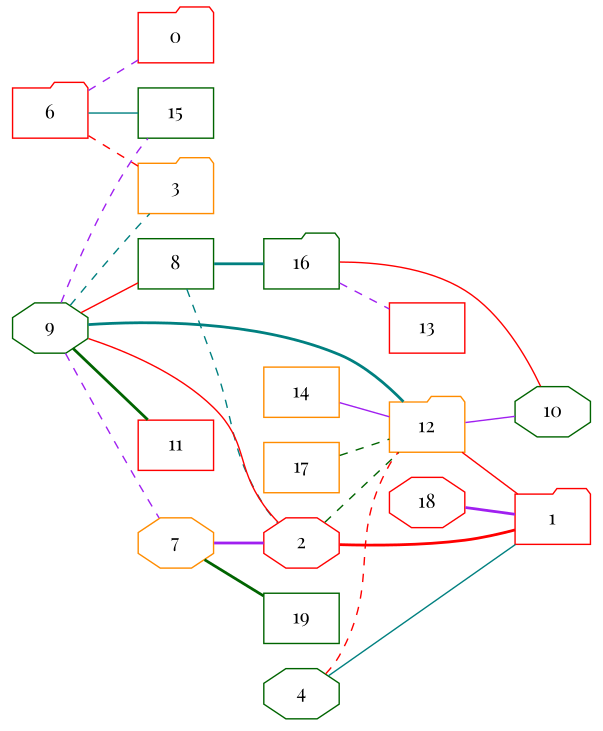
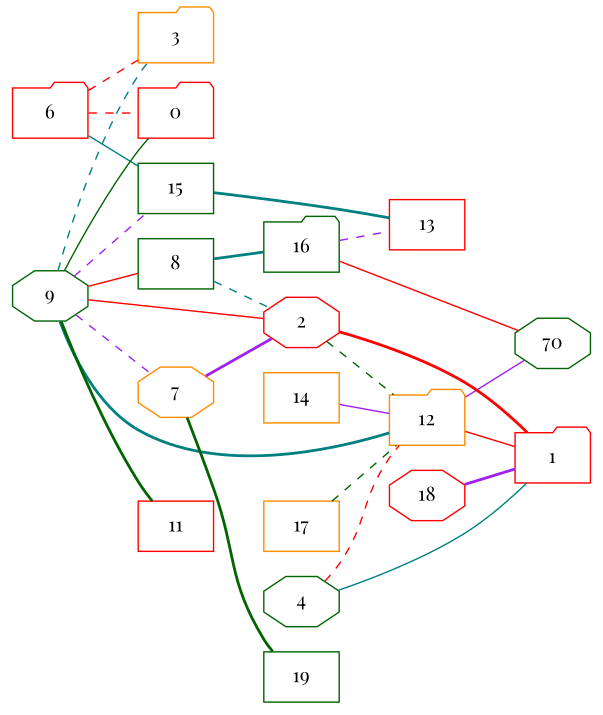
(113, 75) -> (107, 113)
none -> (103, 202)
none -> (302, 204)
(553, 412) -> (553, 343)
